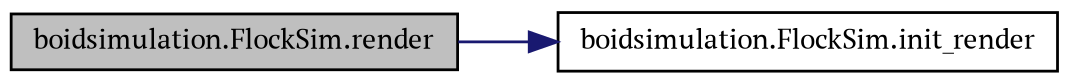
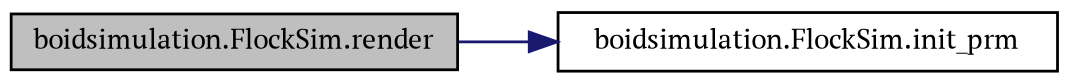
(808, 42) -> (808, 42)
